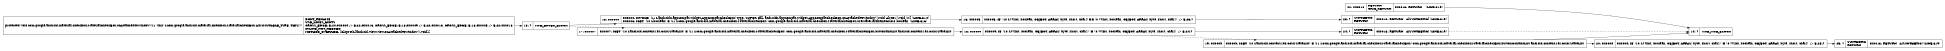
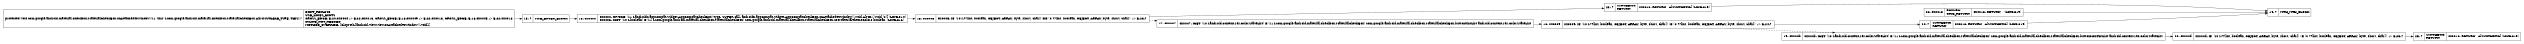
(596, 27) -> (1152, 21)
(1568, 32) -> (2146, 19)
(1610, 37) -> (1988, 4)
